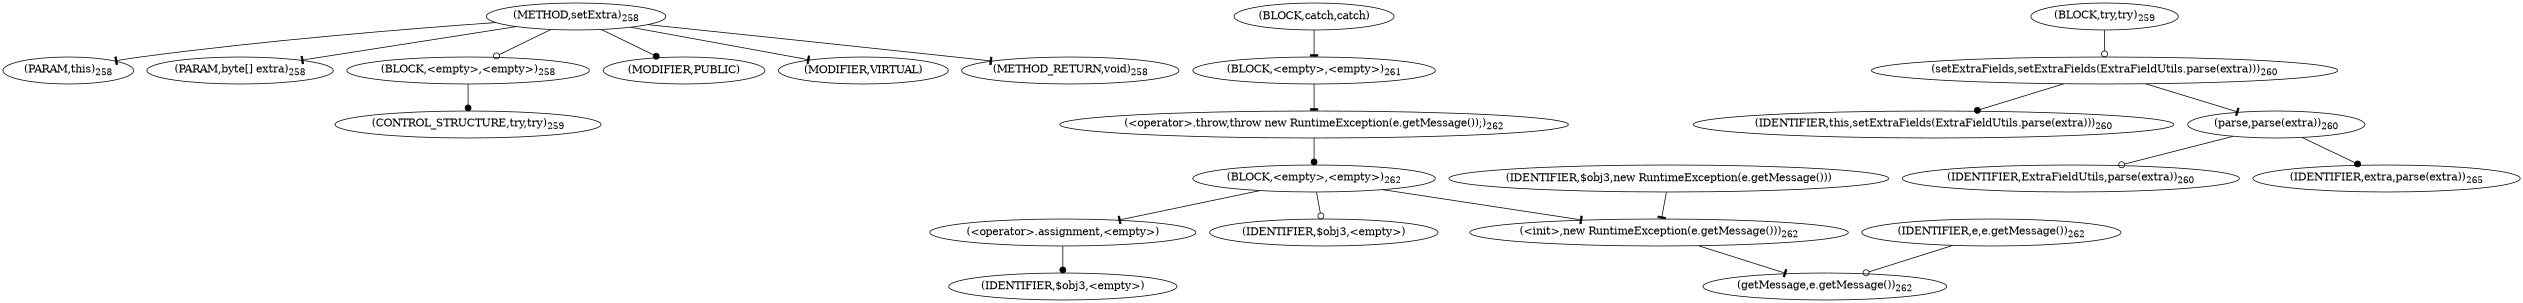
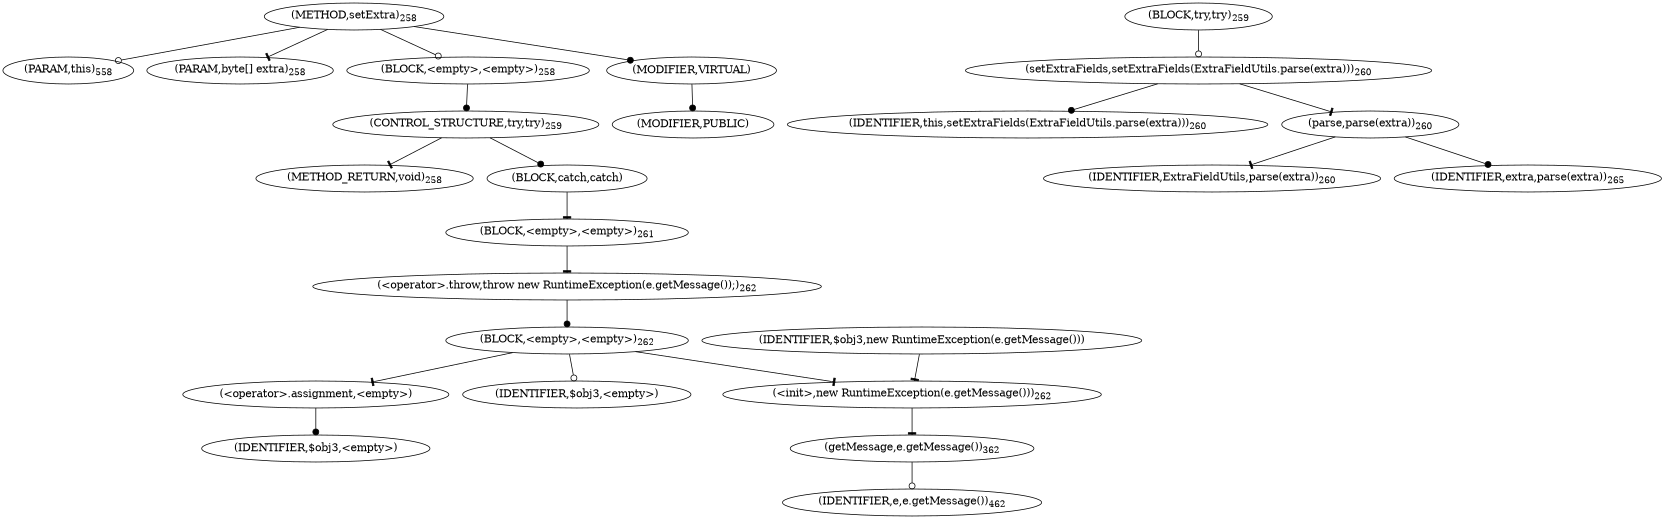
(307, 38) -> (211, 44)
(627, 42) -> (692, 95)
(818, 42) -> (417, 151)
(718, 43) -> (521, 43)
(104, 69) -> (104, 69)
none -> (514, 150)
(2179, 150) -> (1294, 150)
(2076, 231) -> (997, 501)
(1911, 259) -> (912, 473)
(1904, 285) -> (991, 447)
